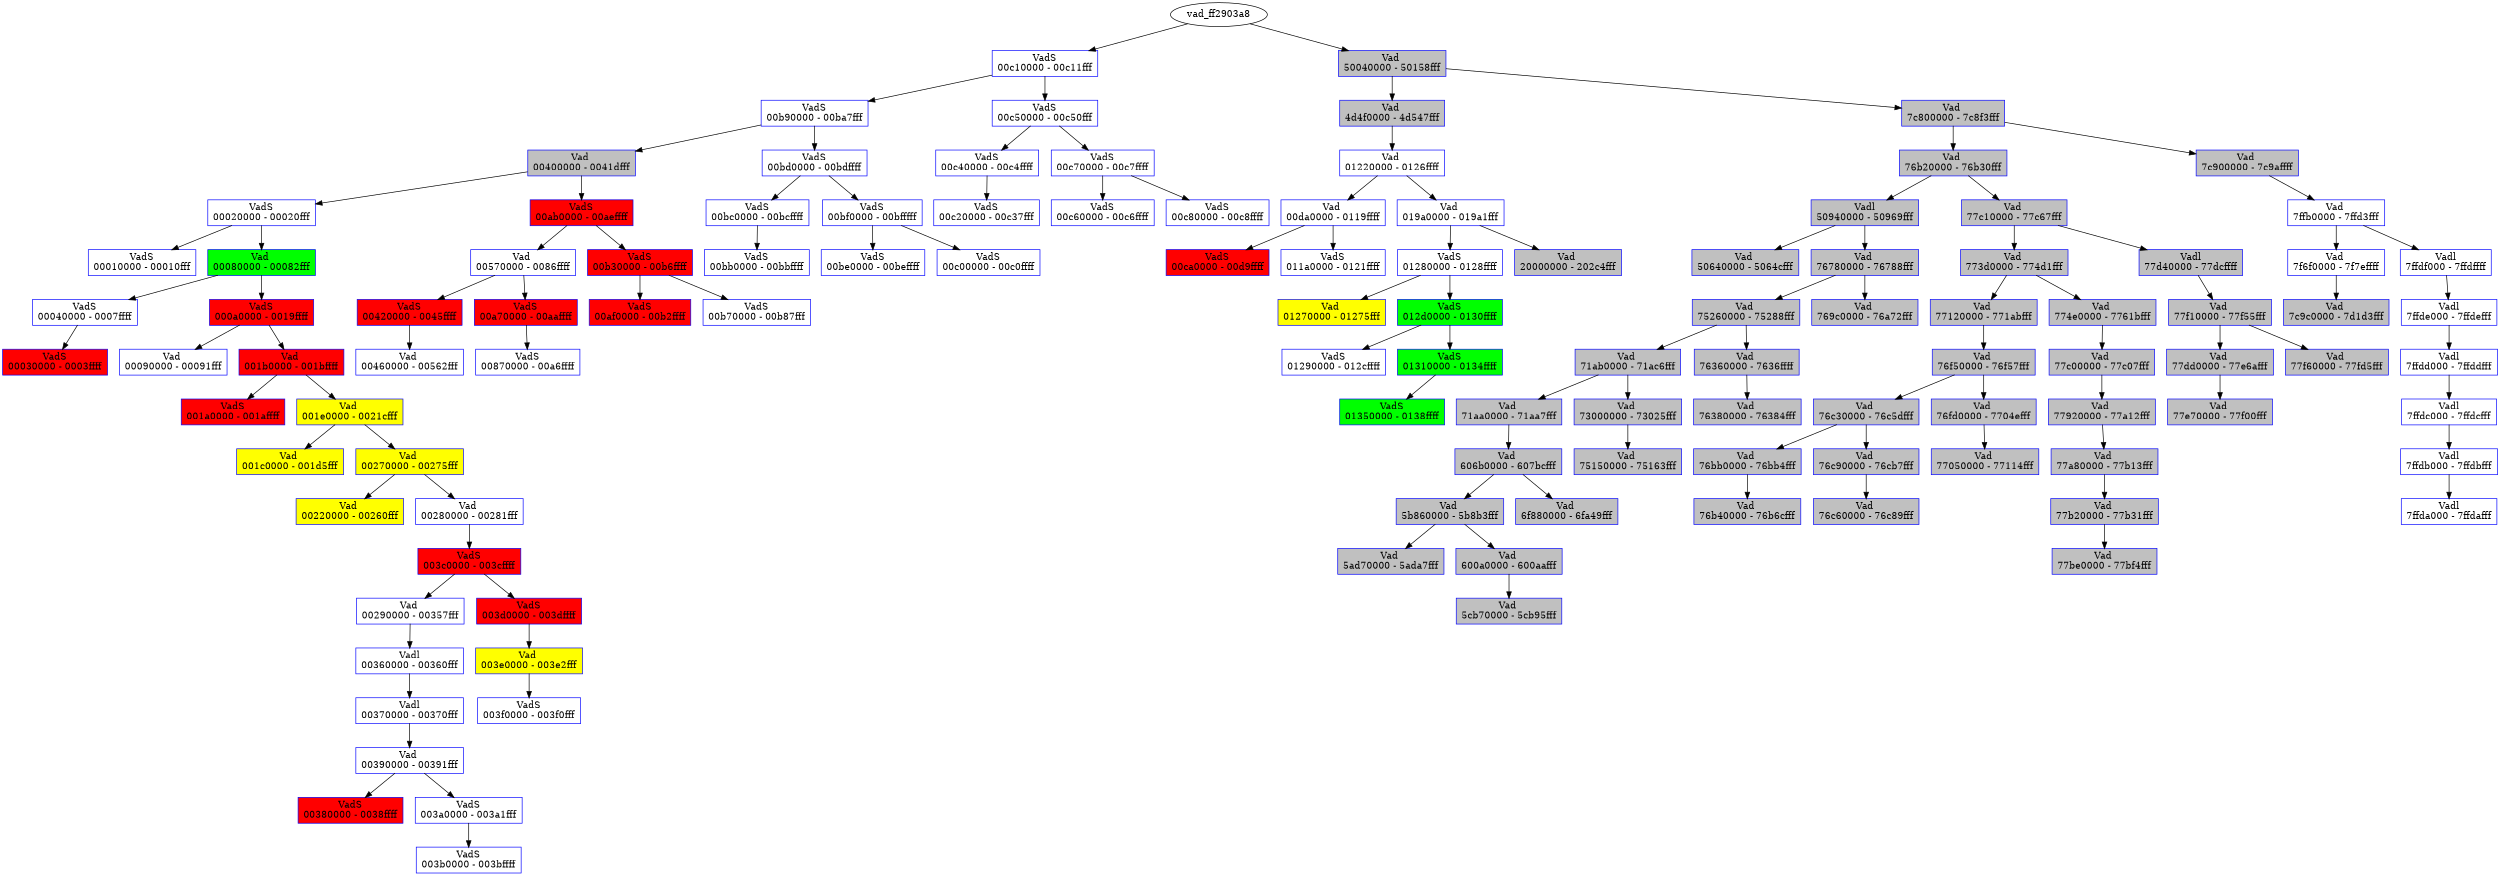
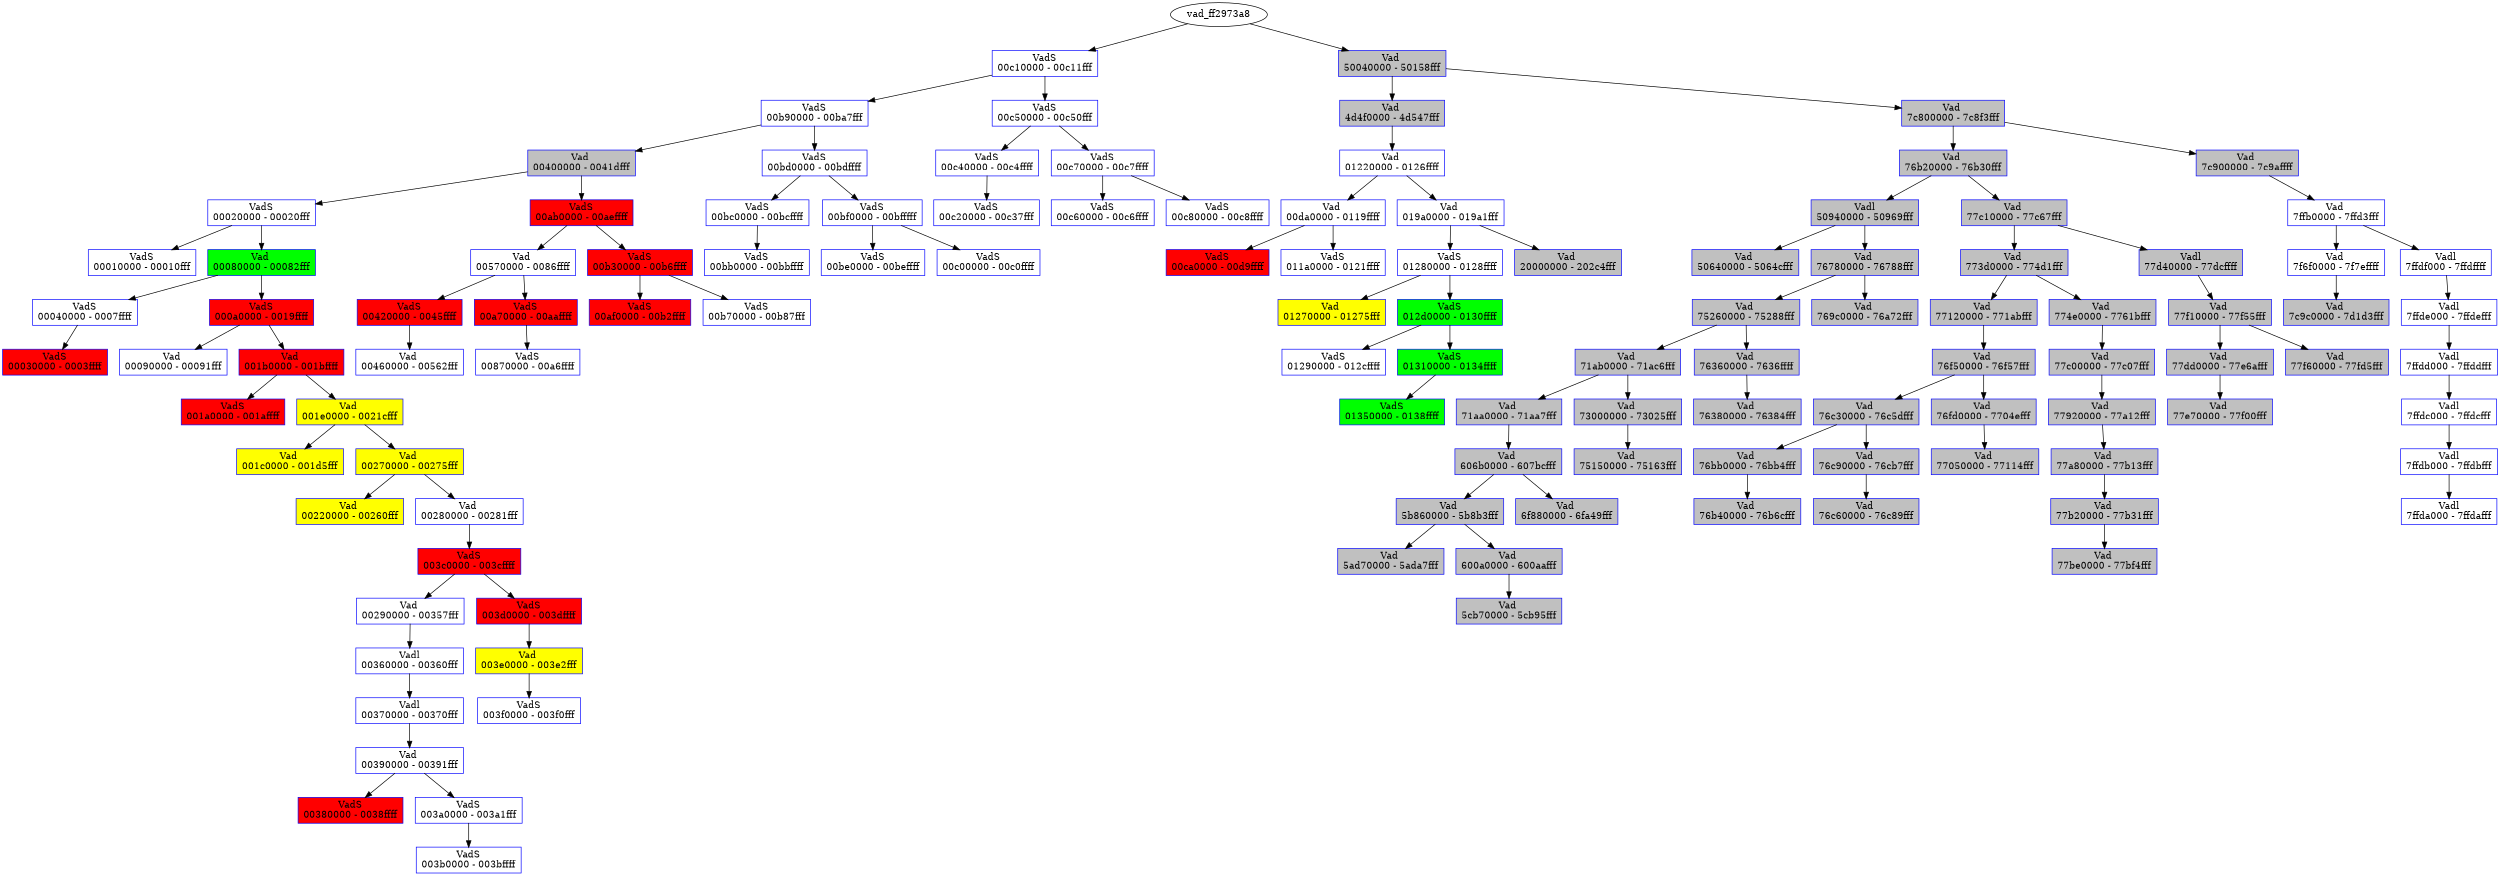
(1219, 15) -> (1219, 15)
